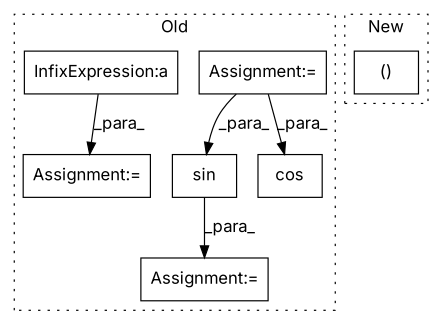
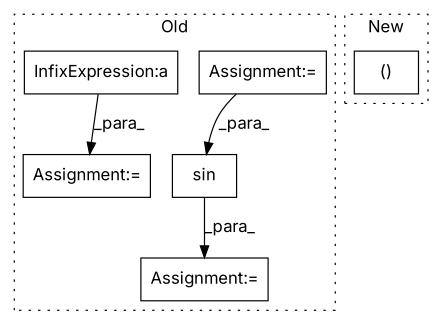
(290, 176) -> none
